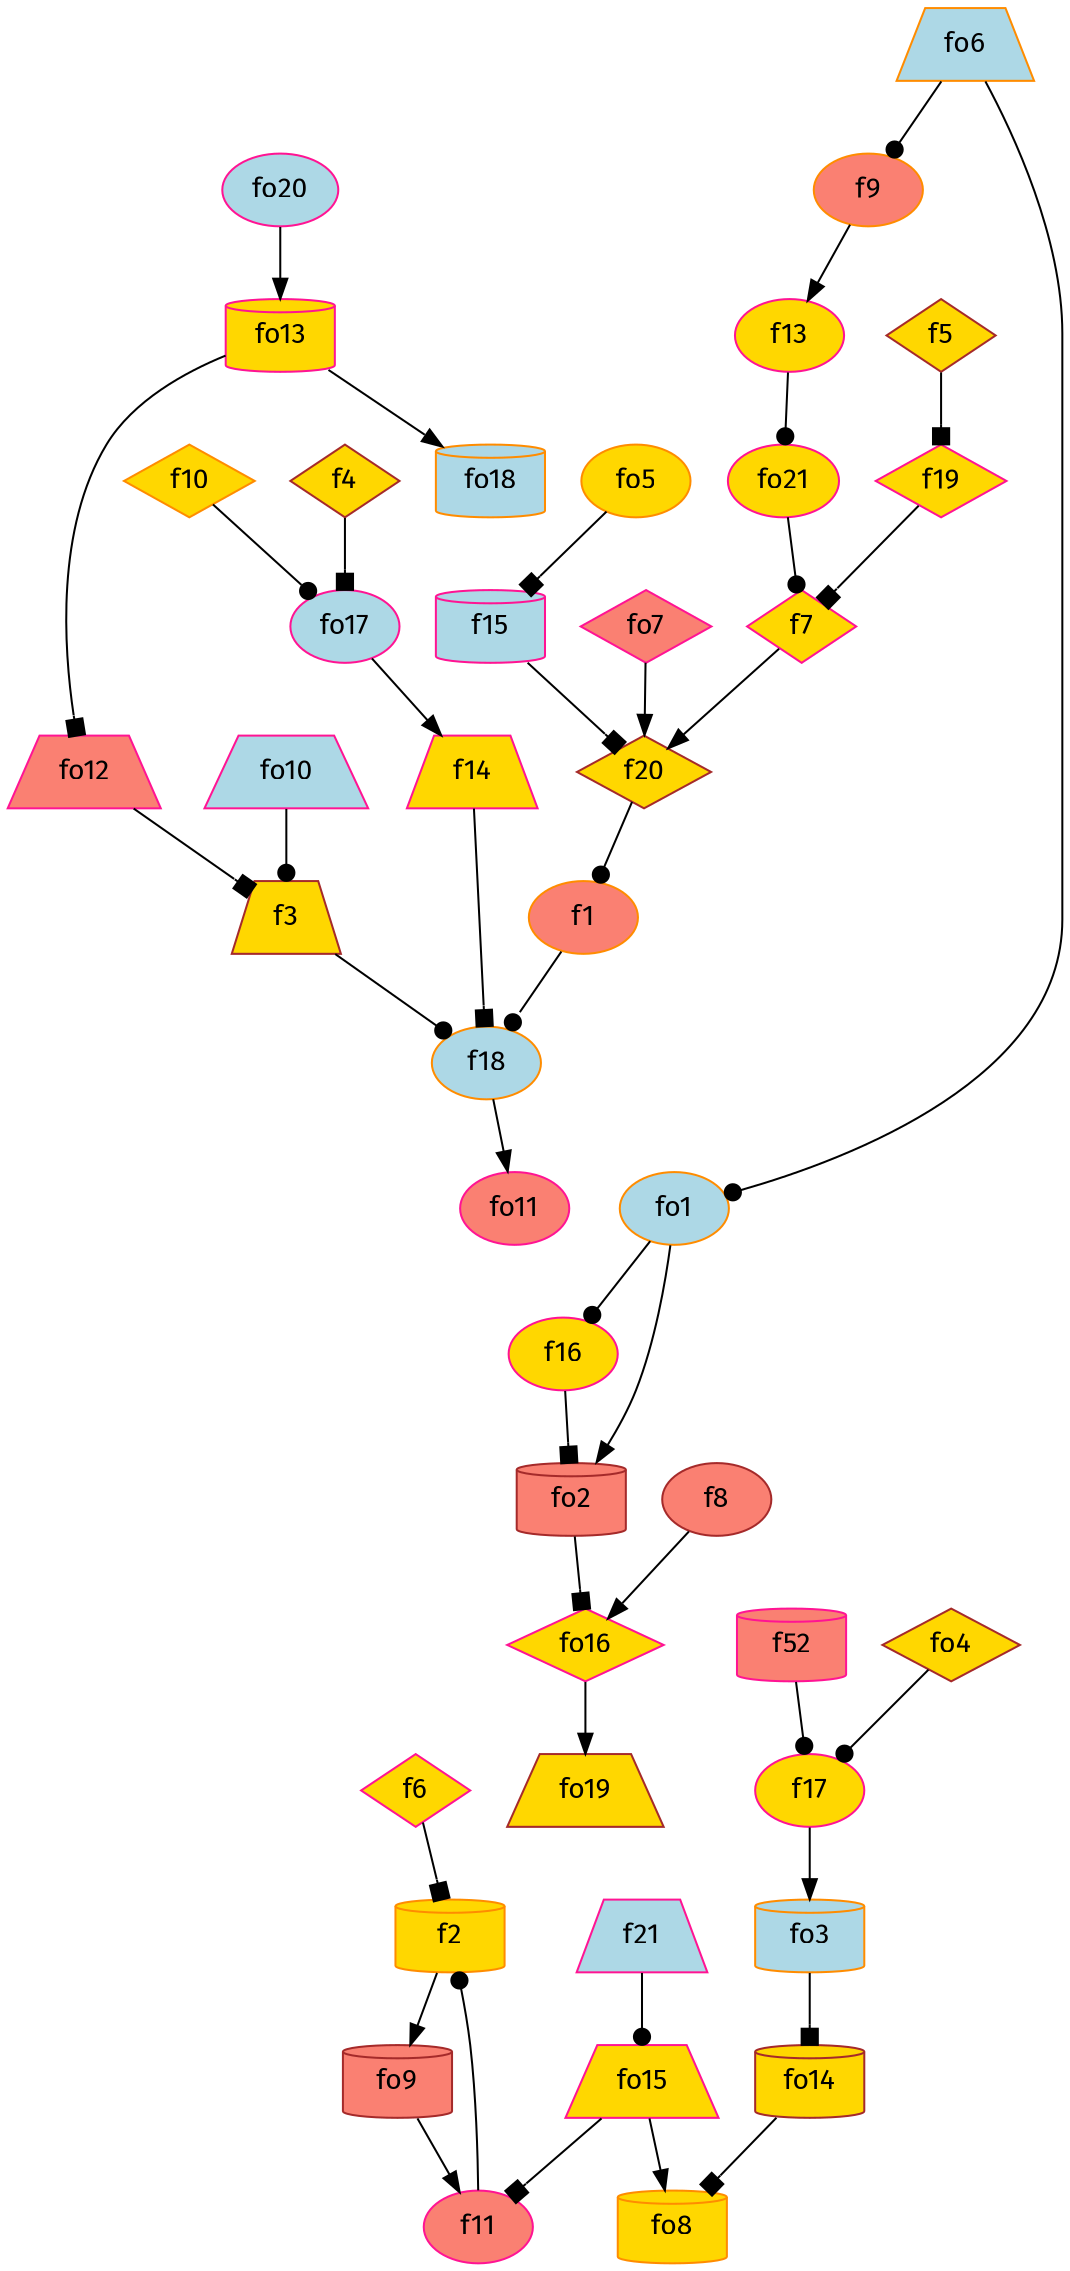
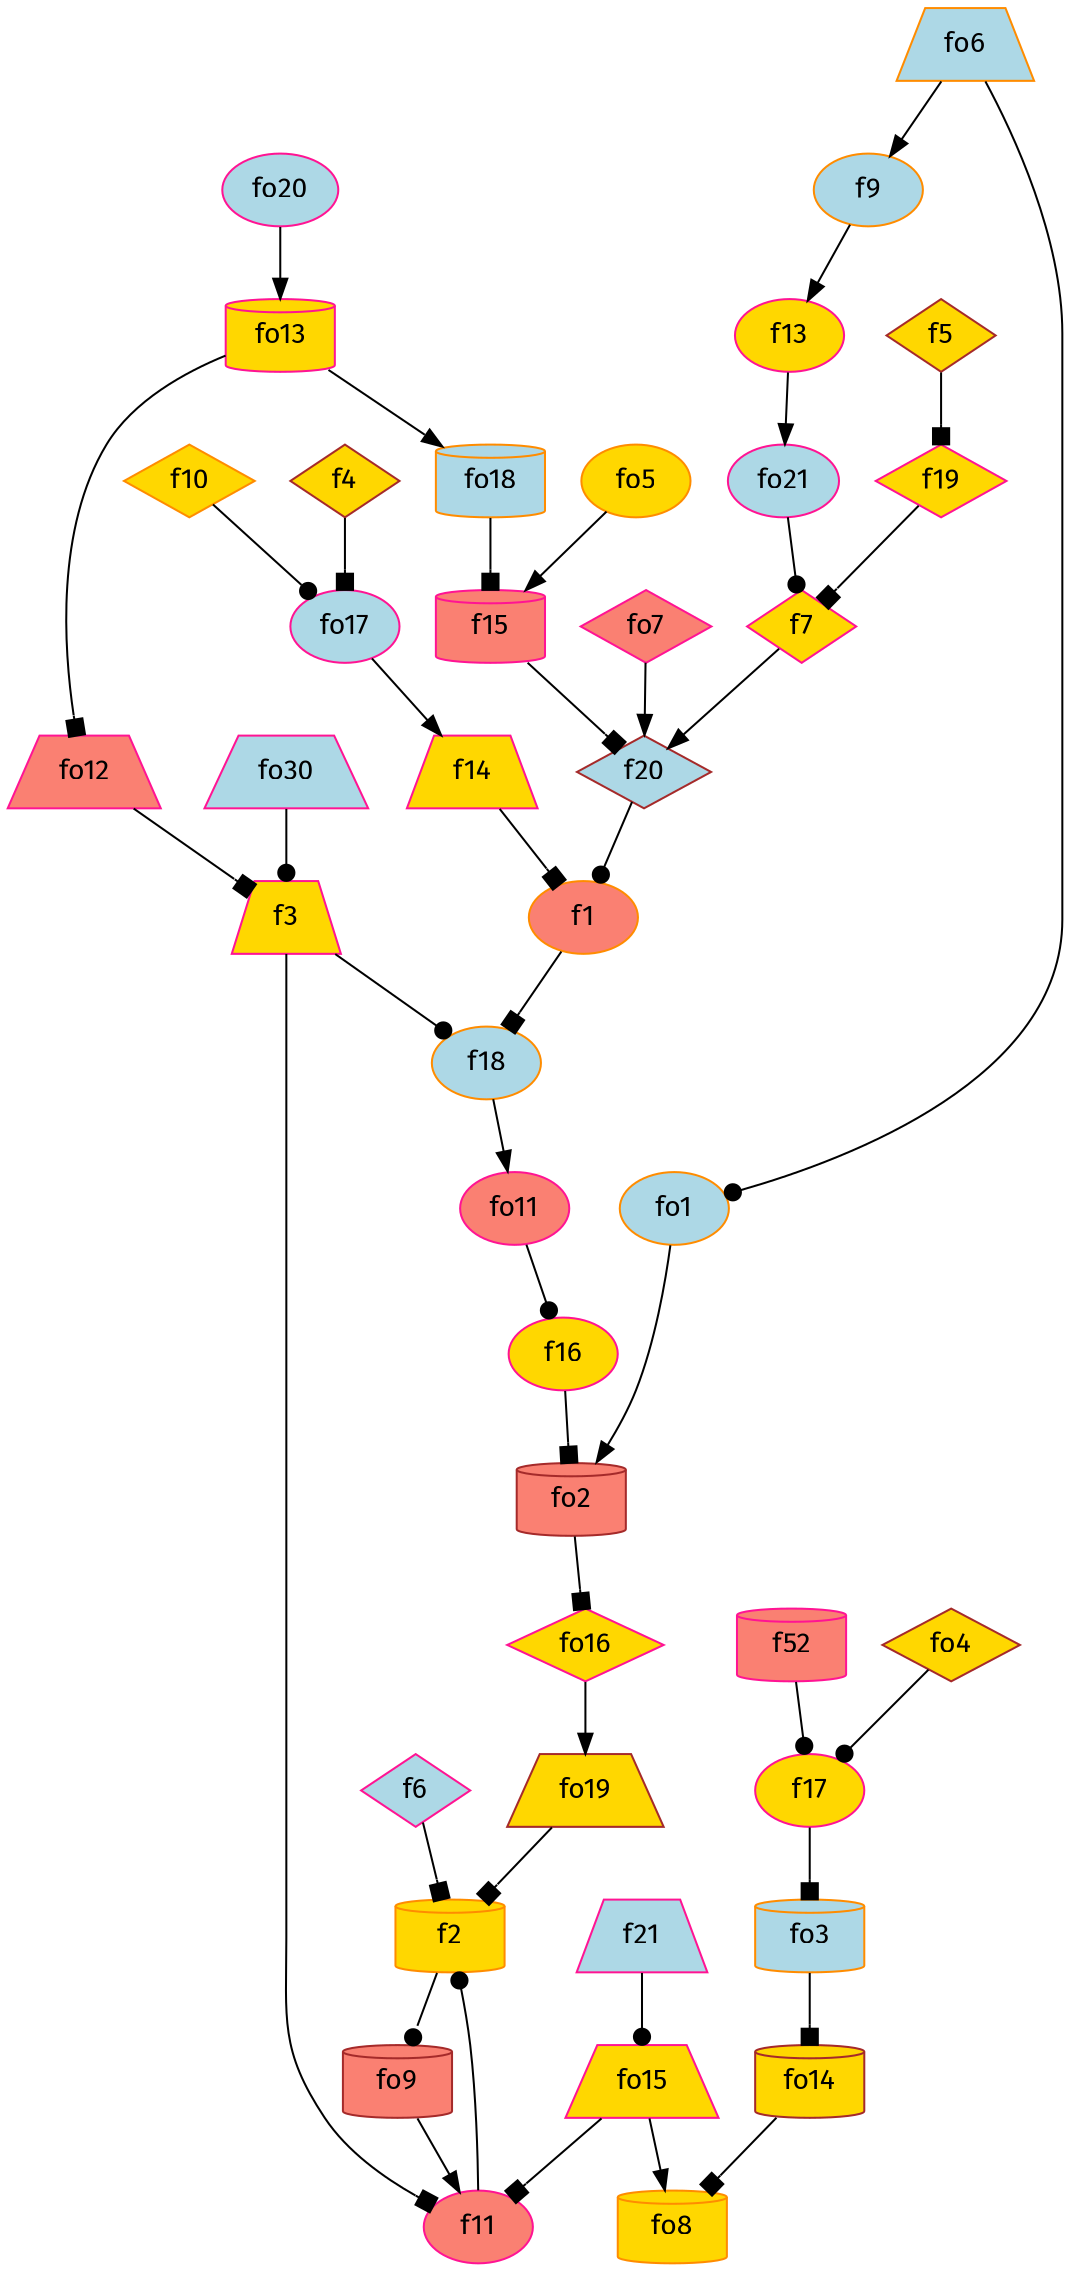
(920, 112) -> (920, 112)
(868, 190) -> (868, 190)
(787, 400) -> (787, 400)
(783, 481) -> (783, 481)
none -> (490, 544)
(573, 544) -> (573, 544)
(490, 626) -> (490, 626)
(286, 772) -> (286, 772)
(644, 772) -> (644, 772)
(479, 907) -> (523, 839)
(286, 917) -> (286, 917)
(541, 982) -> (541, 982)
(624, 1275) -> (536, 1274)
(717, 1499) -> none
none -> (286, 1600)
(416, 1790) -> (416, 1790)
(810, 1853) -> (810, 1853)
none -> (525, 1856)
(427, 1999) -> (427, 1999)
